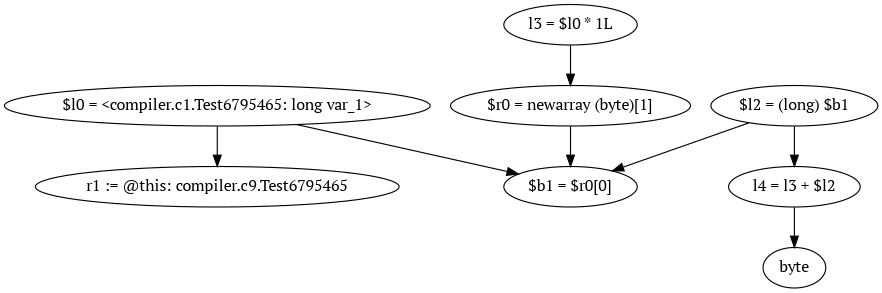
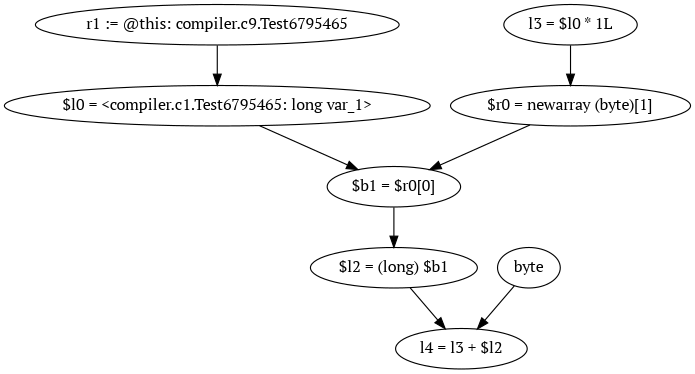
(217, 141) -> (217, 60)
(686, 145) -> (394, 222)
(794, 222) -> (500, 303)
